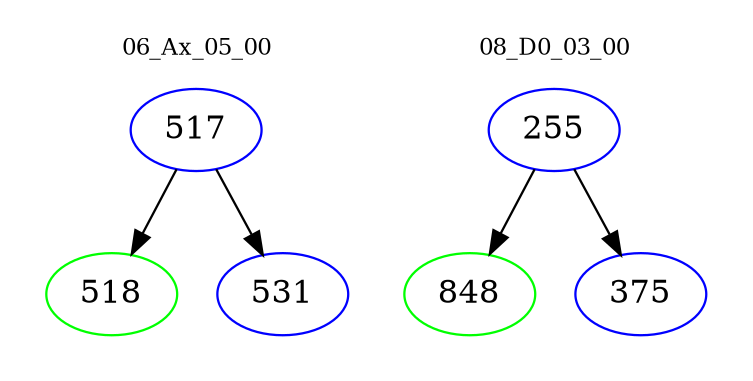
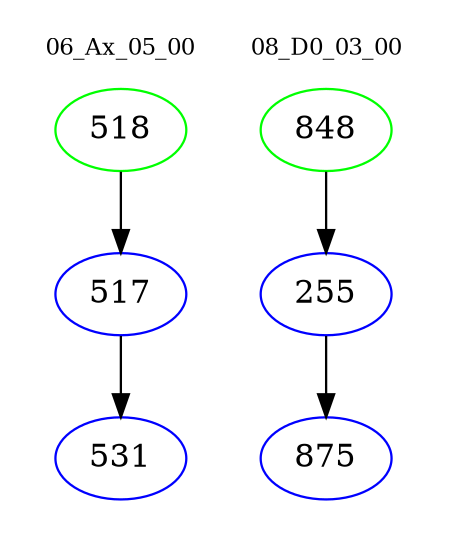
(160, 201) -> (121, 201)
(518, 201) -> (326, 201)
(641, 294) -> (326, 458)
